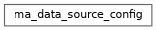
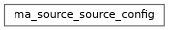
(78, 15) -> (84, 15)
